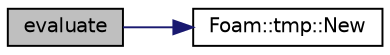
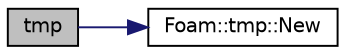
(65, 27) -> (43, 27)
